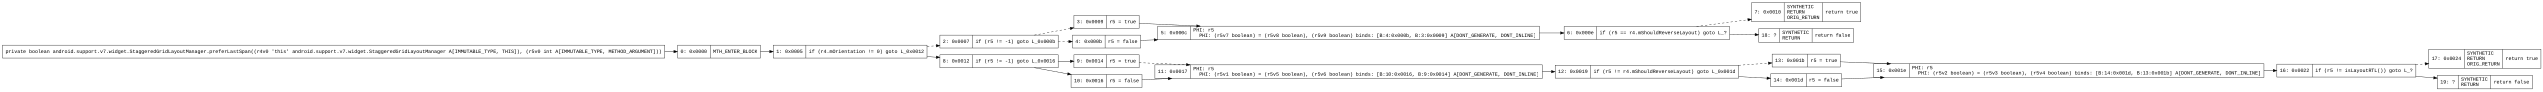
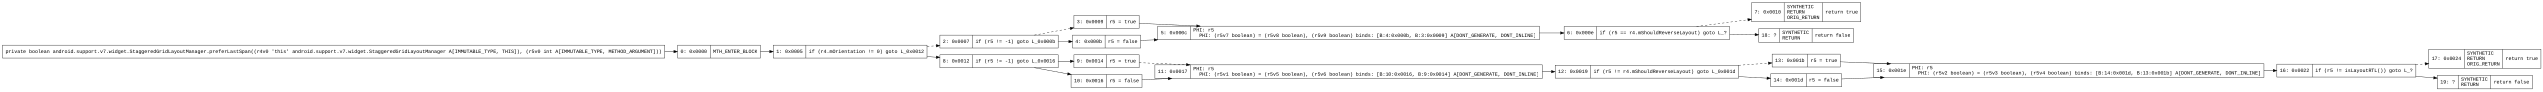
(1063, 42) -> (1063, 42)
